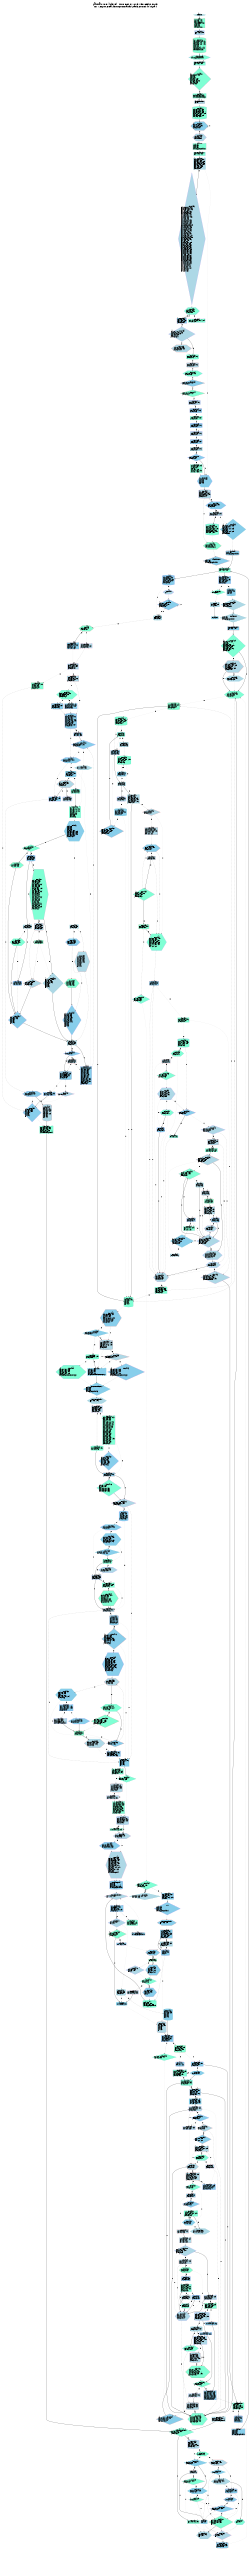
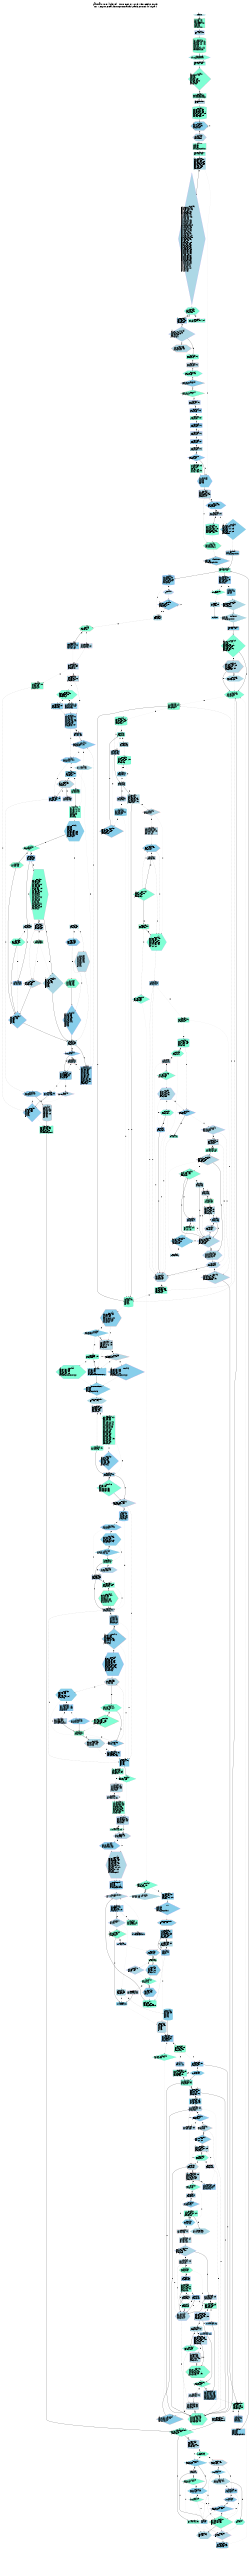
(194, 317) -> (195, 317)
(194, 2227) -> (186, 2227)
